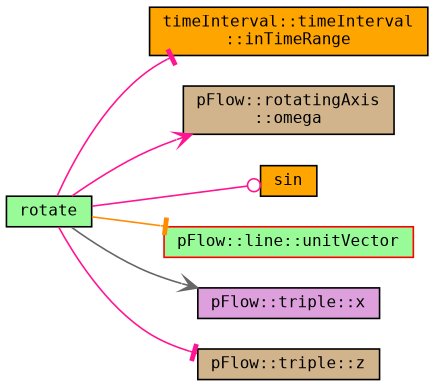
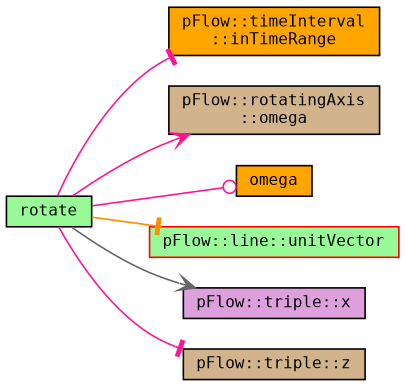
(289, 31) -> (274, 31)
(289, 181) -> (274, 181)
